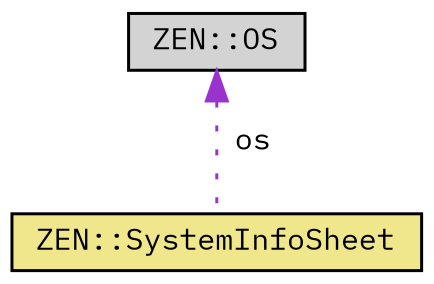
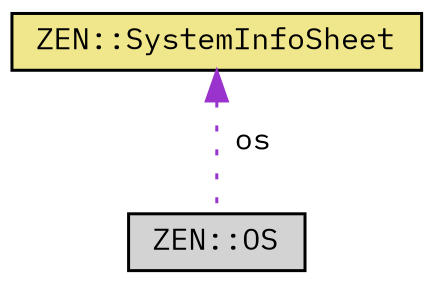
(217, 157) -> (217, 157)
